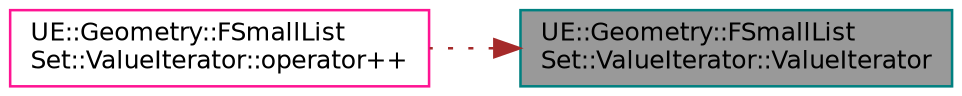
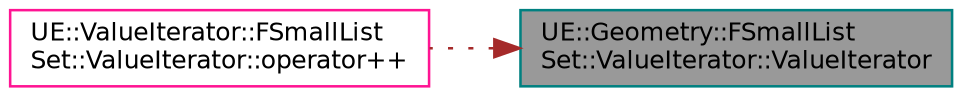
(220, 48) -> (220, 48)
